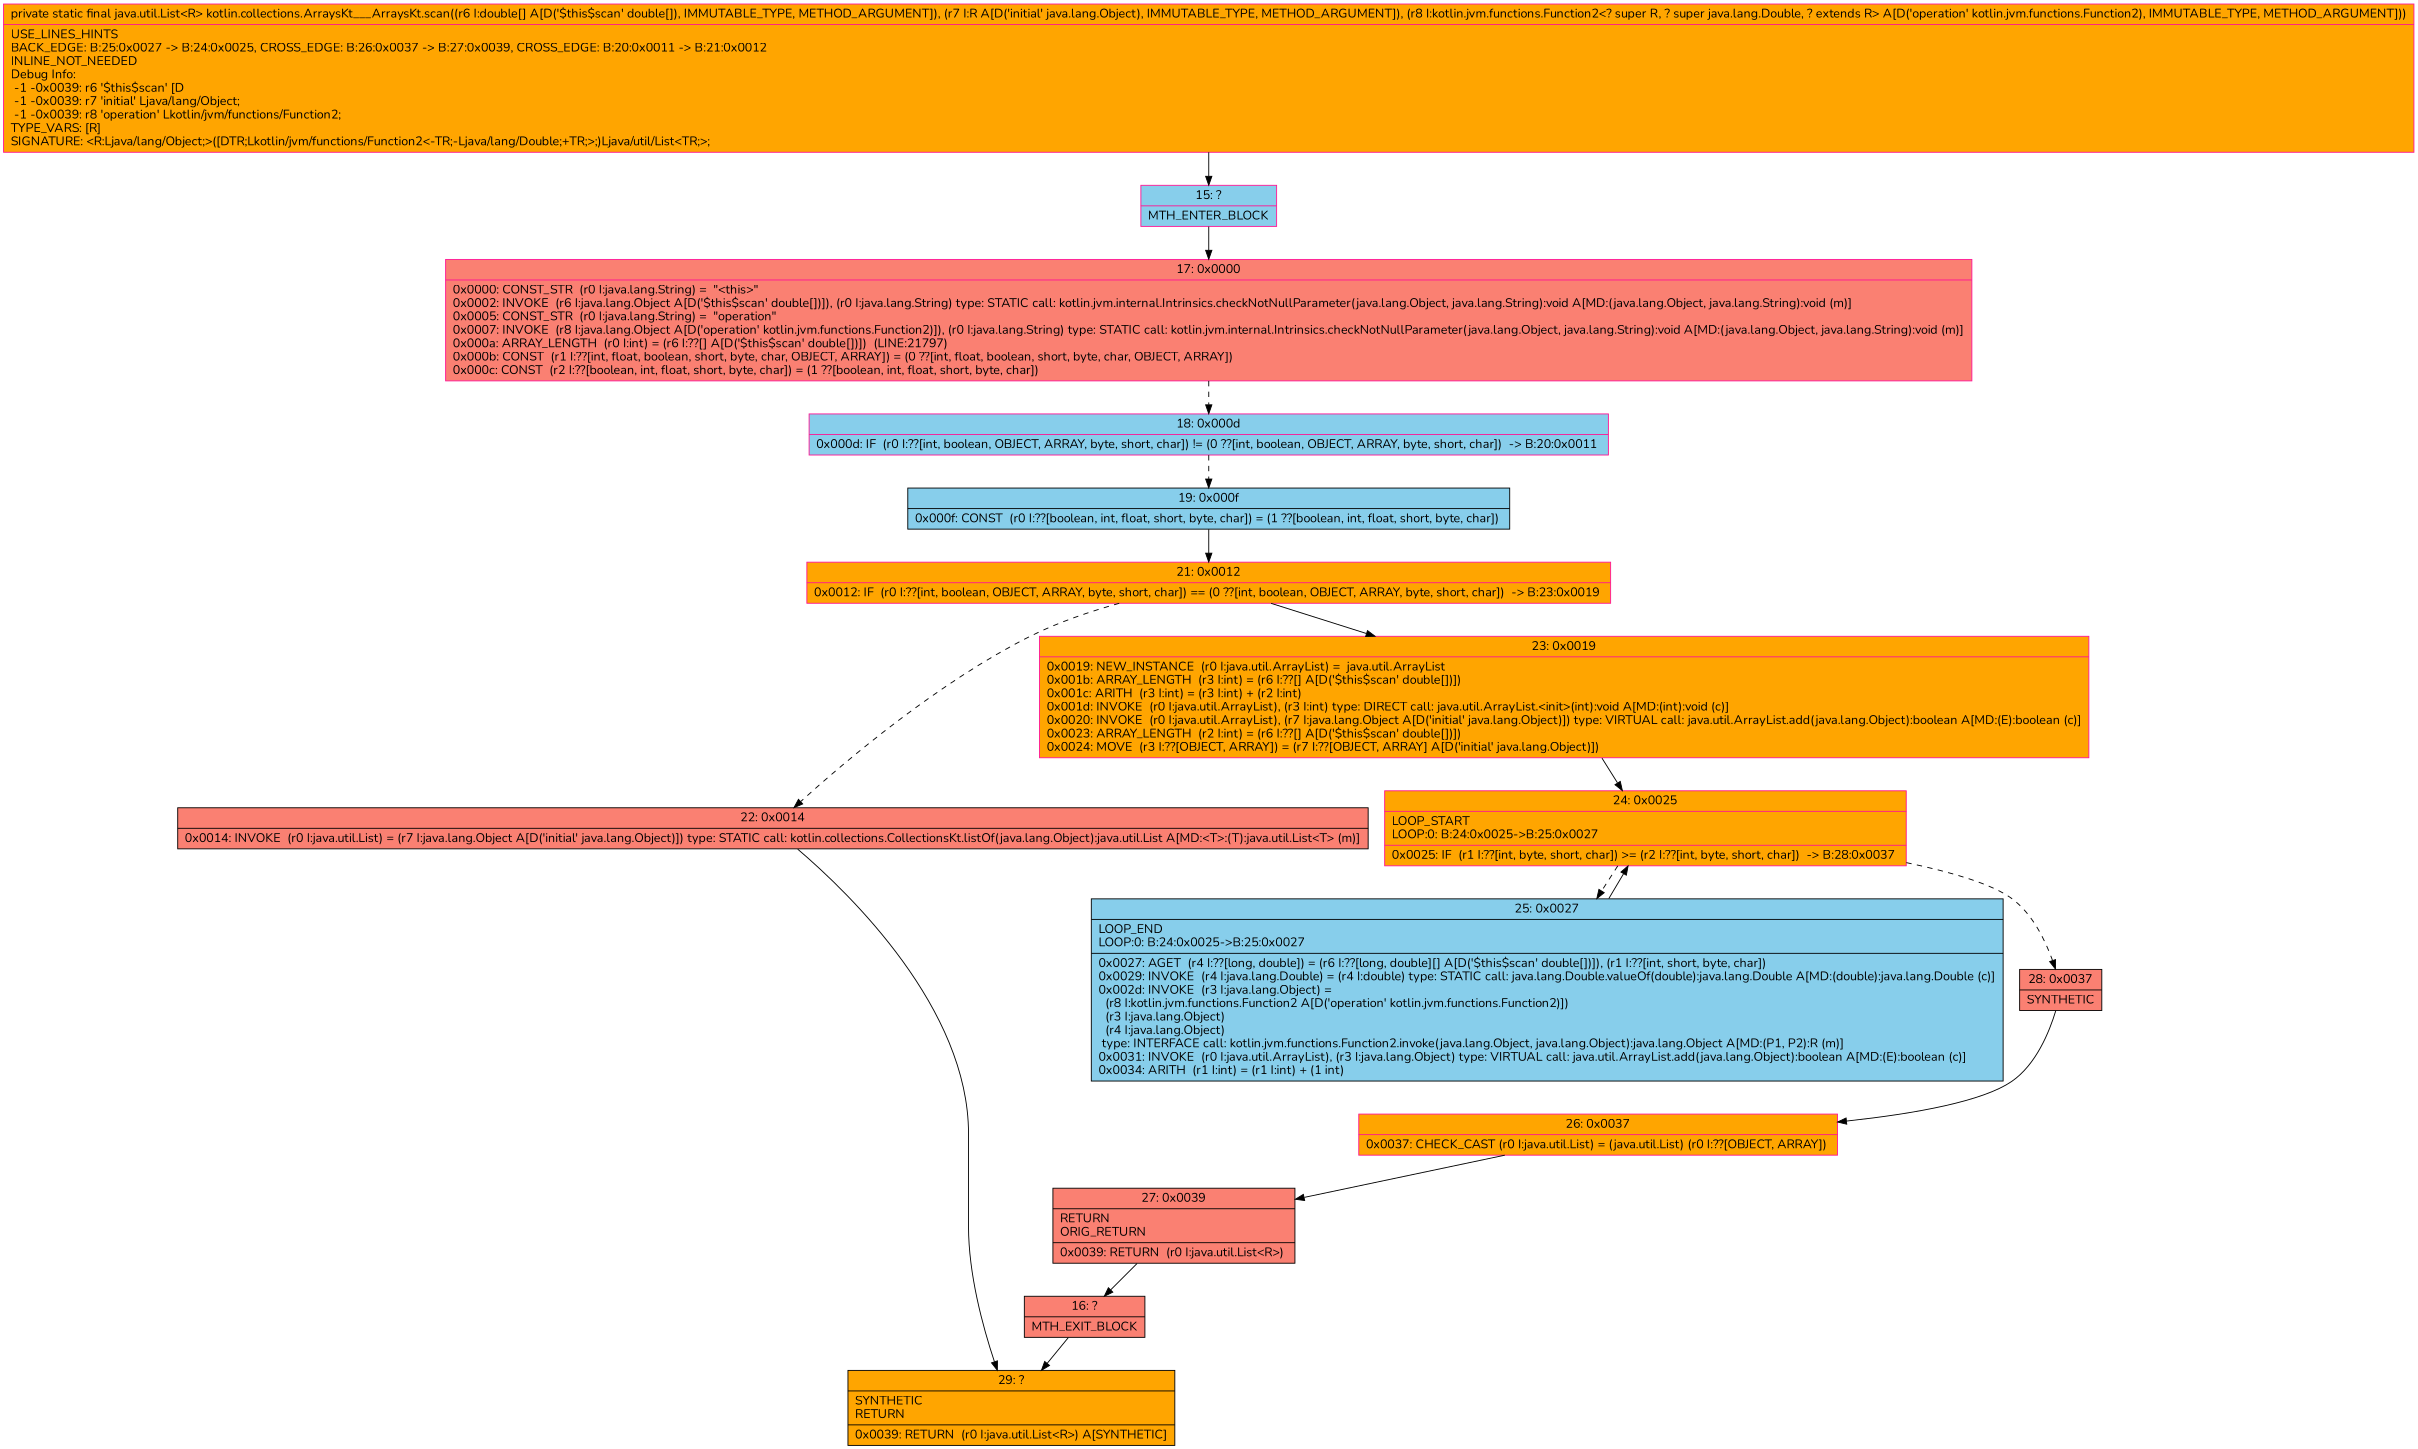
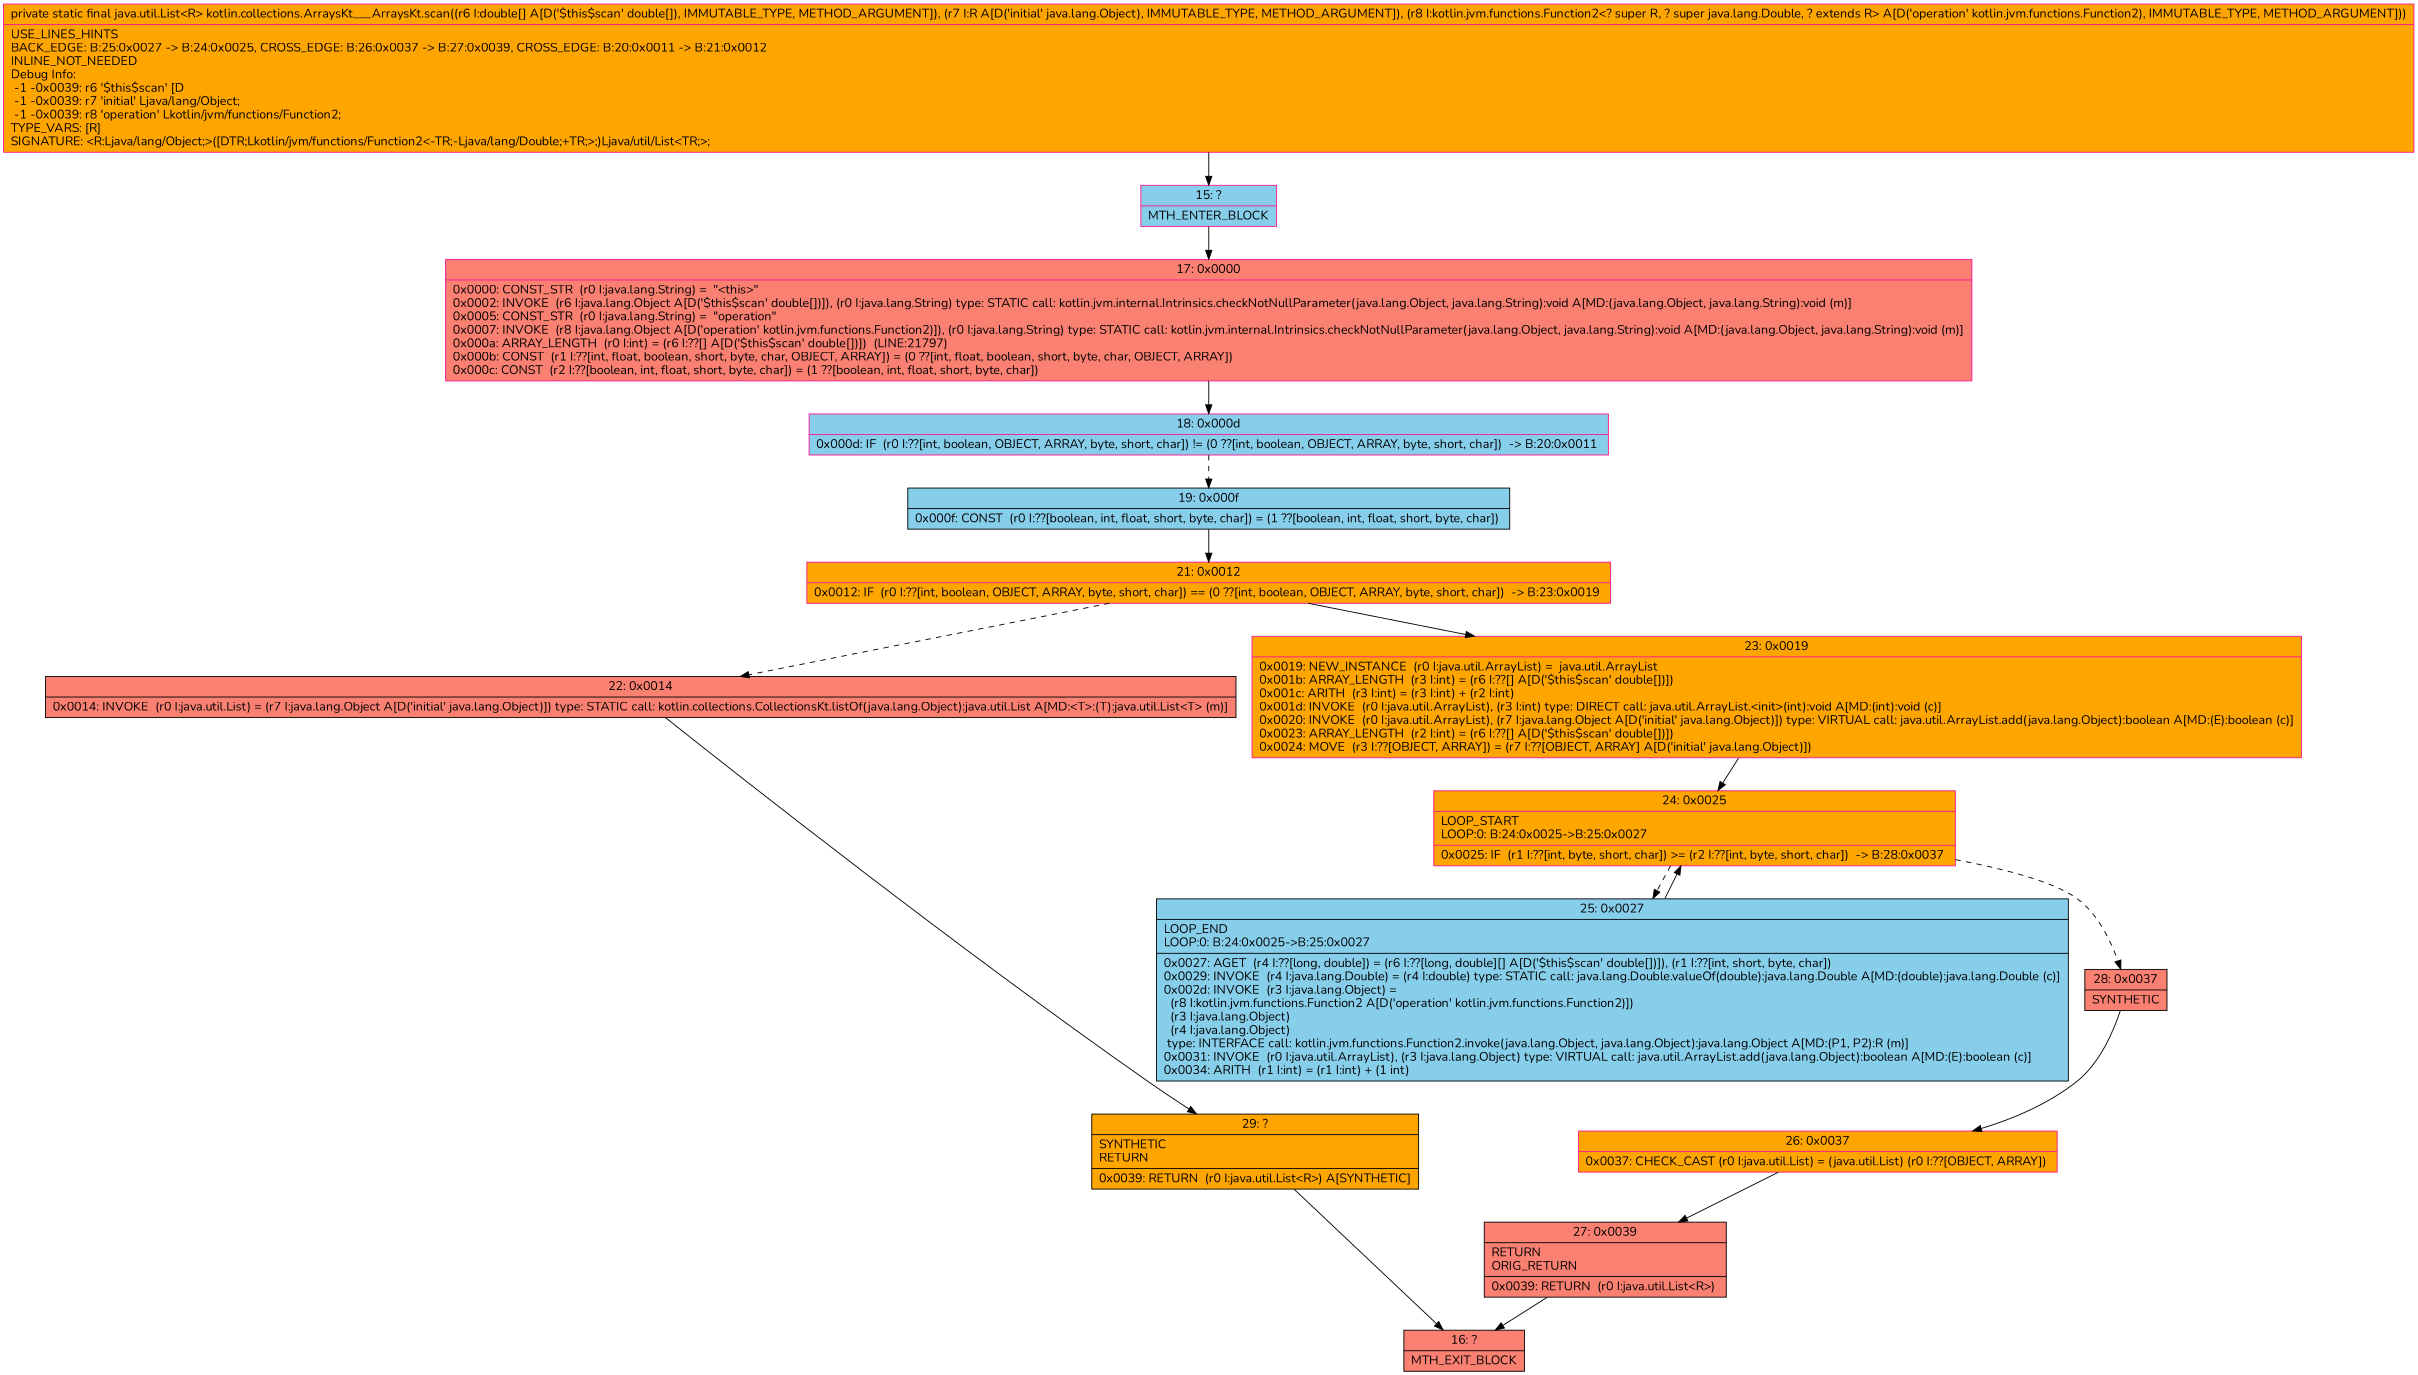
(1209, 393) -> (1209, 393)
(1058, 1350) -> (1365, 1256)
